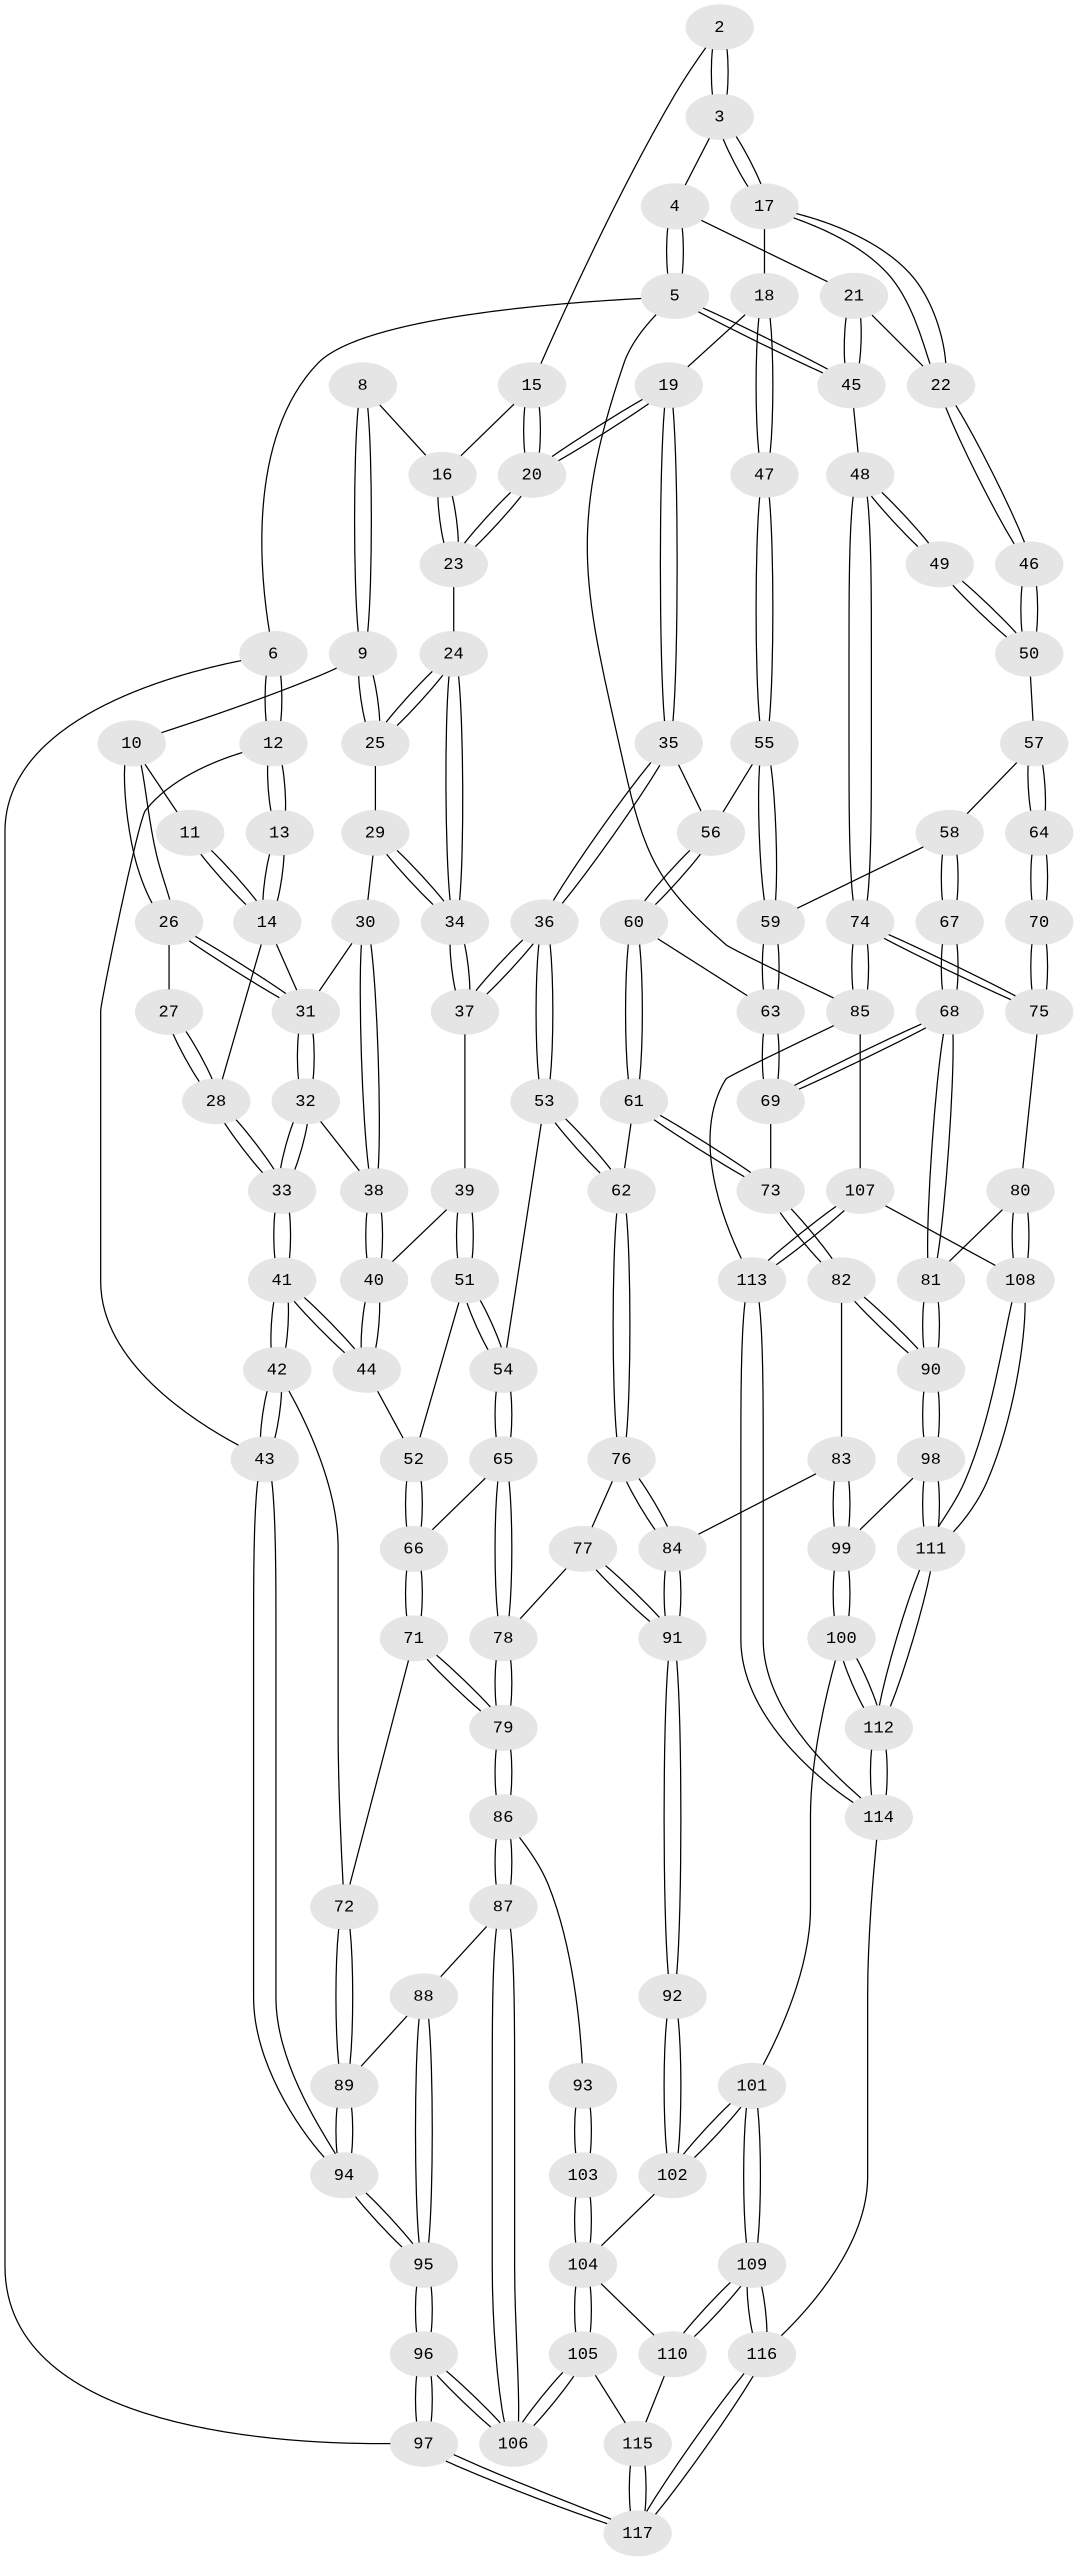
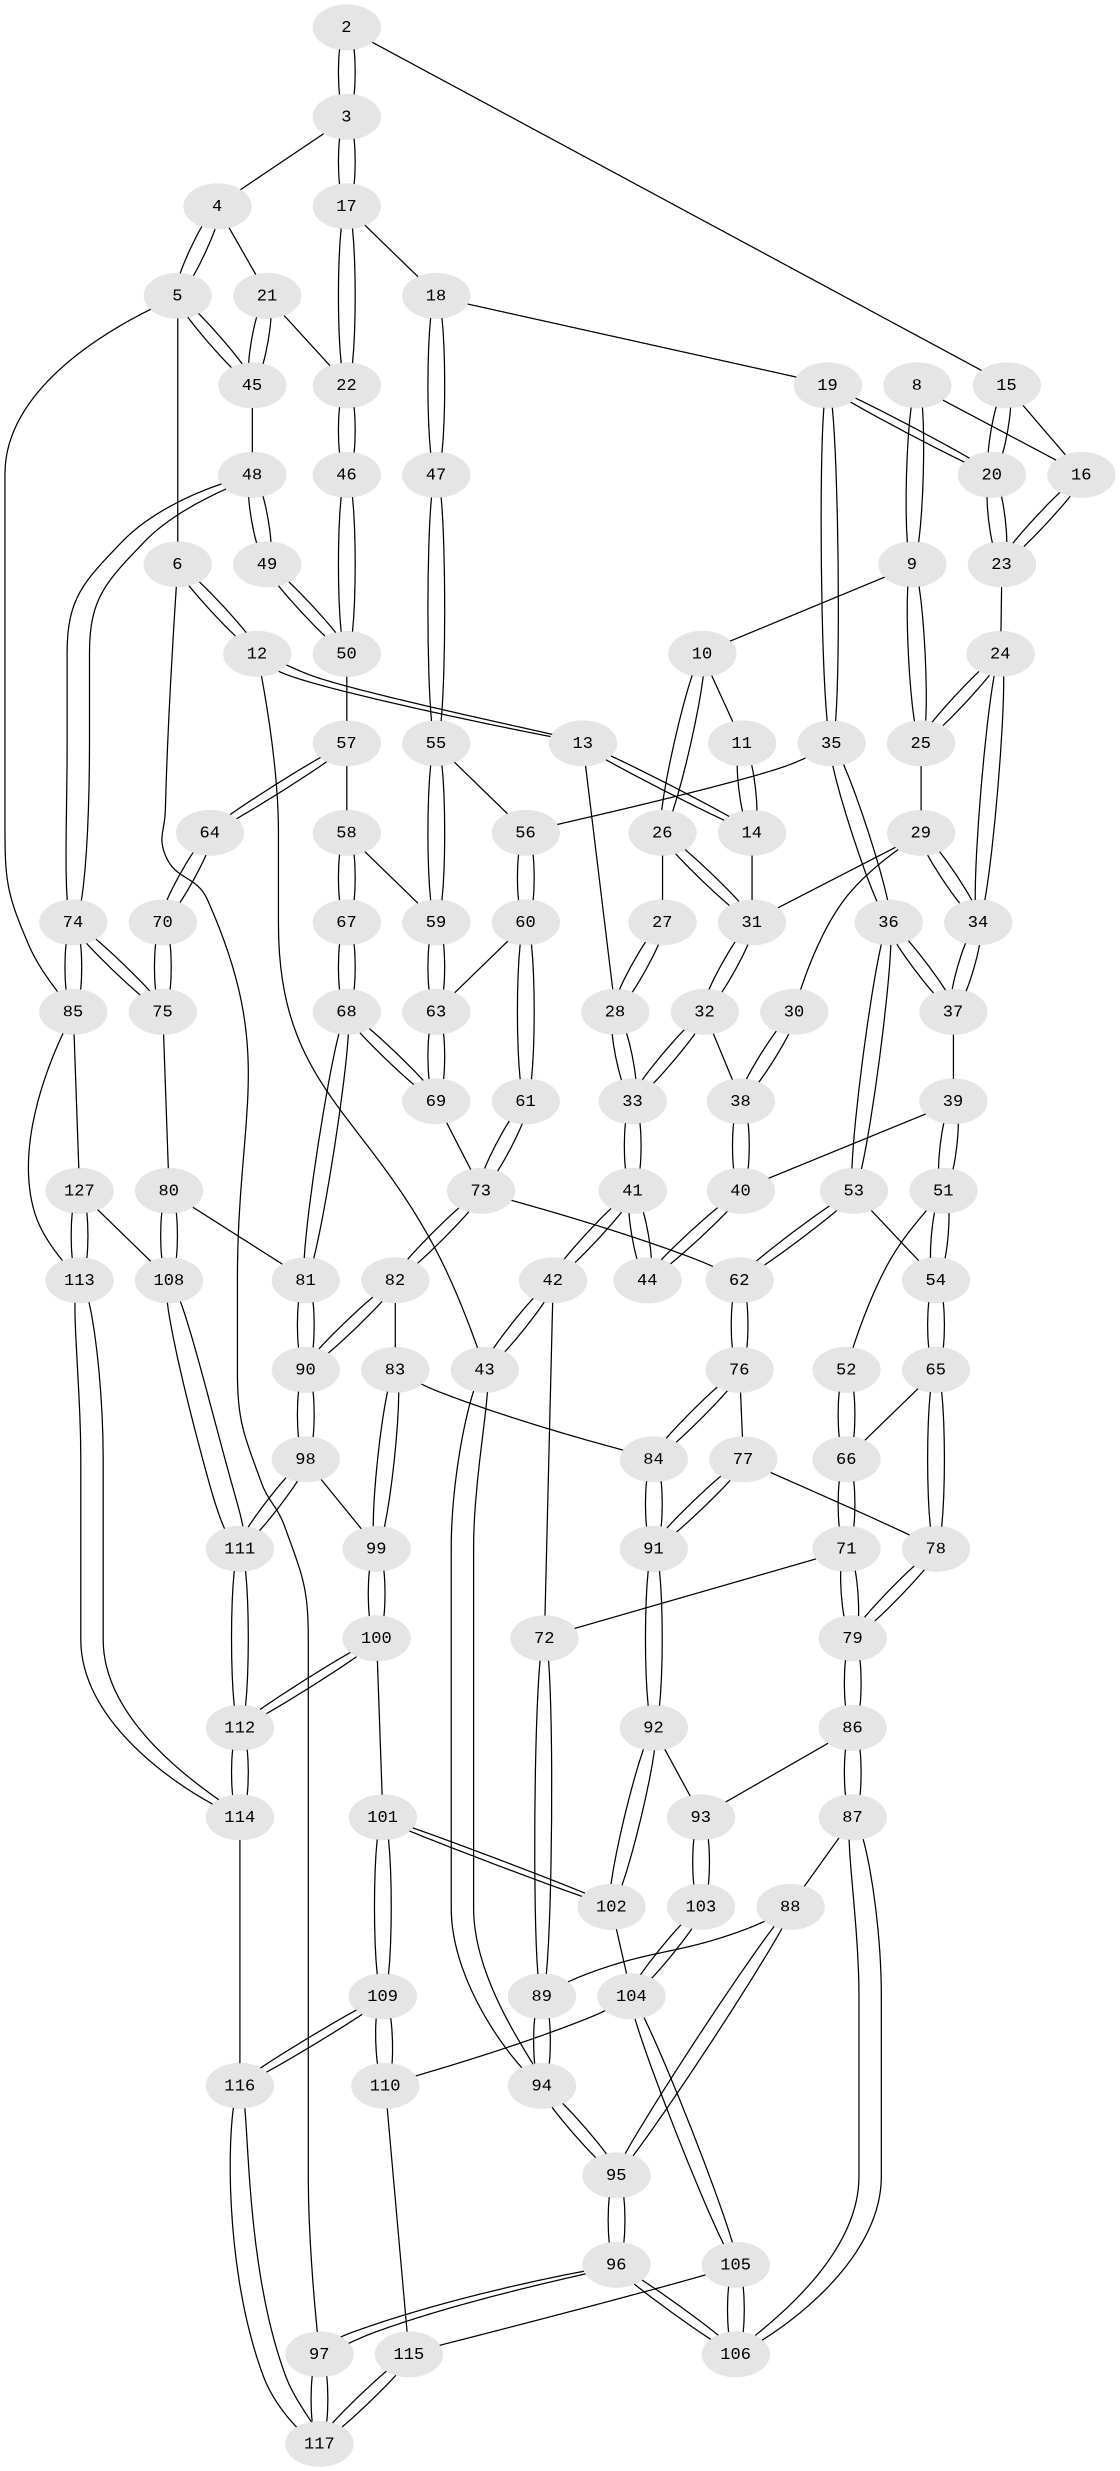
(336, 967) -> (837, 878)
(242, 1012) -> (599, 878)
(628, 1146) -> (618, 1232)
(860, 1191) -> (80, 1191)
(390, 1415) -> none
none -> (677, 1773)
